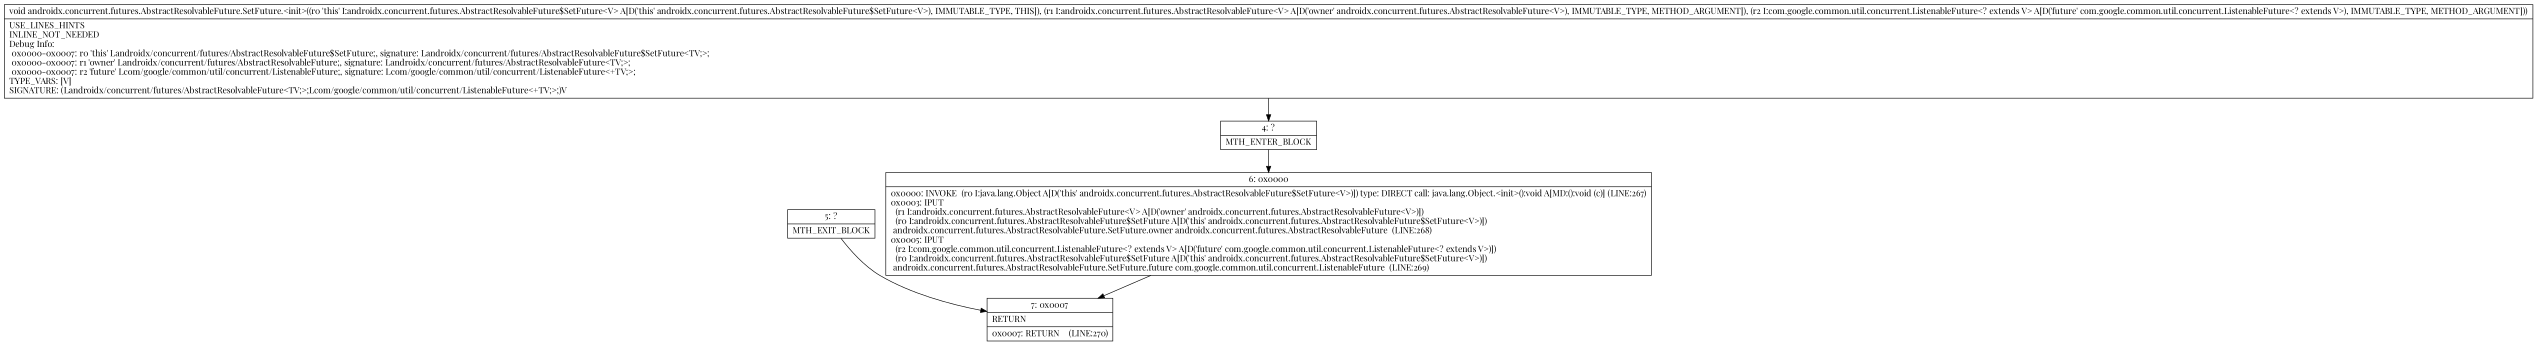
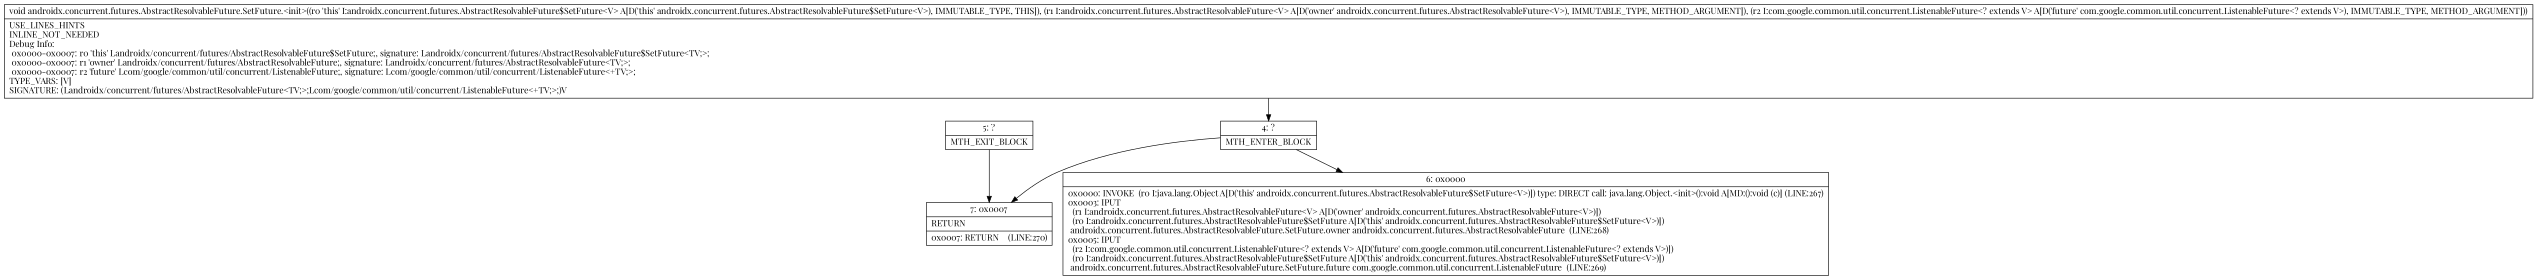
(1127, 286) -> (1114, 154)
